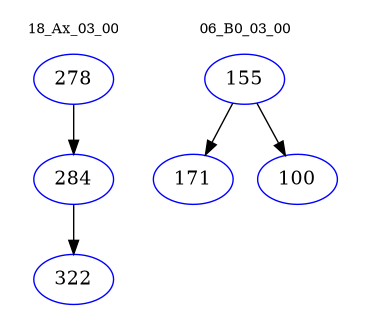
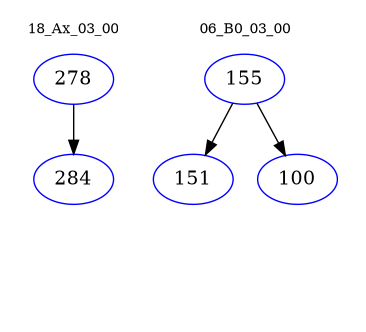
(193, 179) -> (193, 179)
(74, 279) -> none
